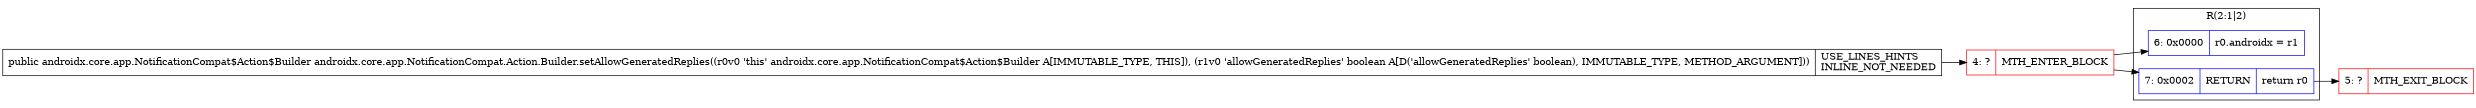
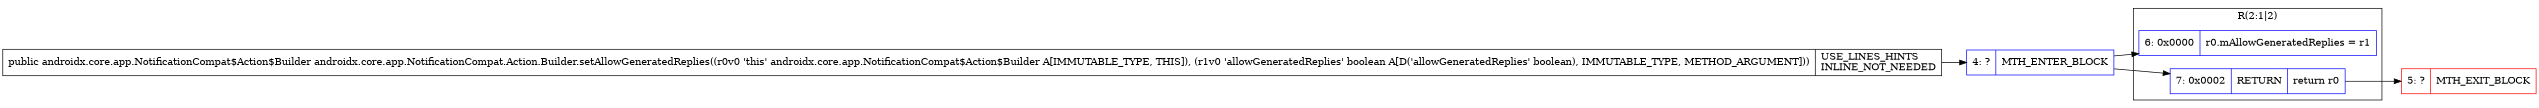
(2257, 43) -> (2288, 43)
(2040, 62) -> (2040, 62)
